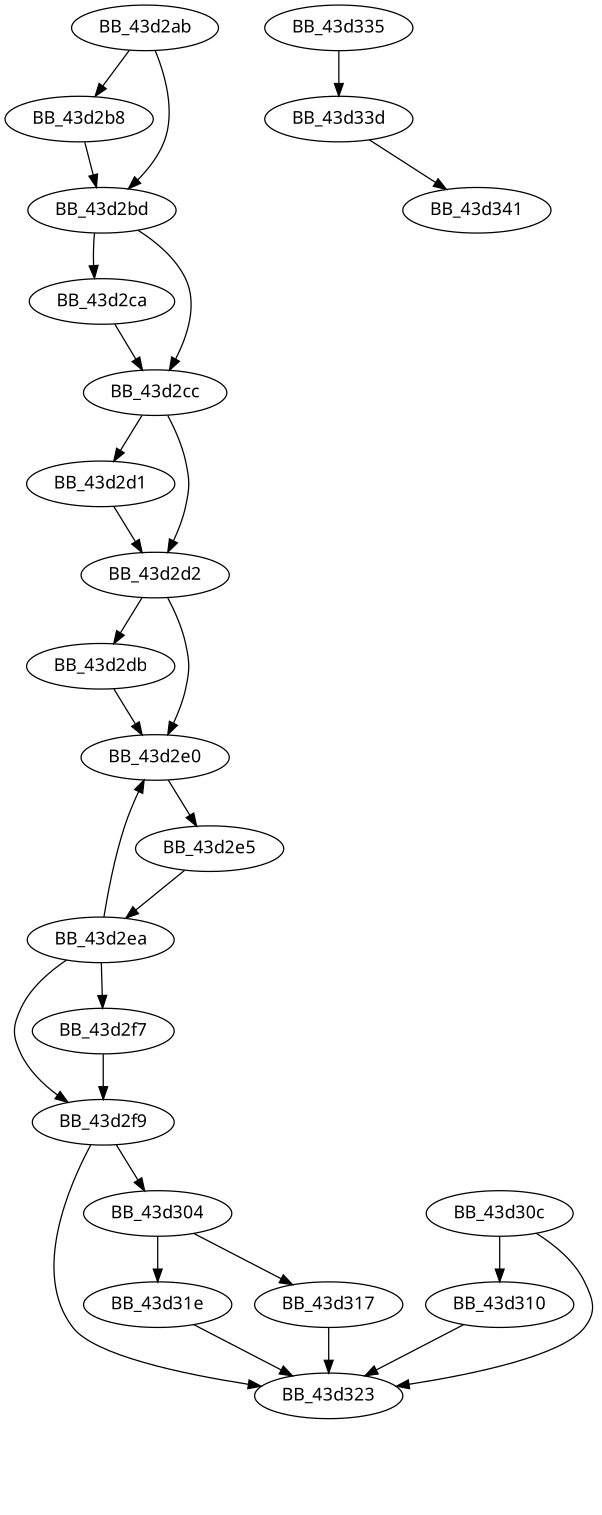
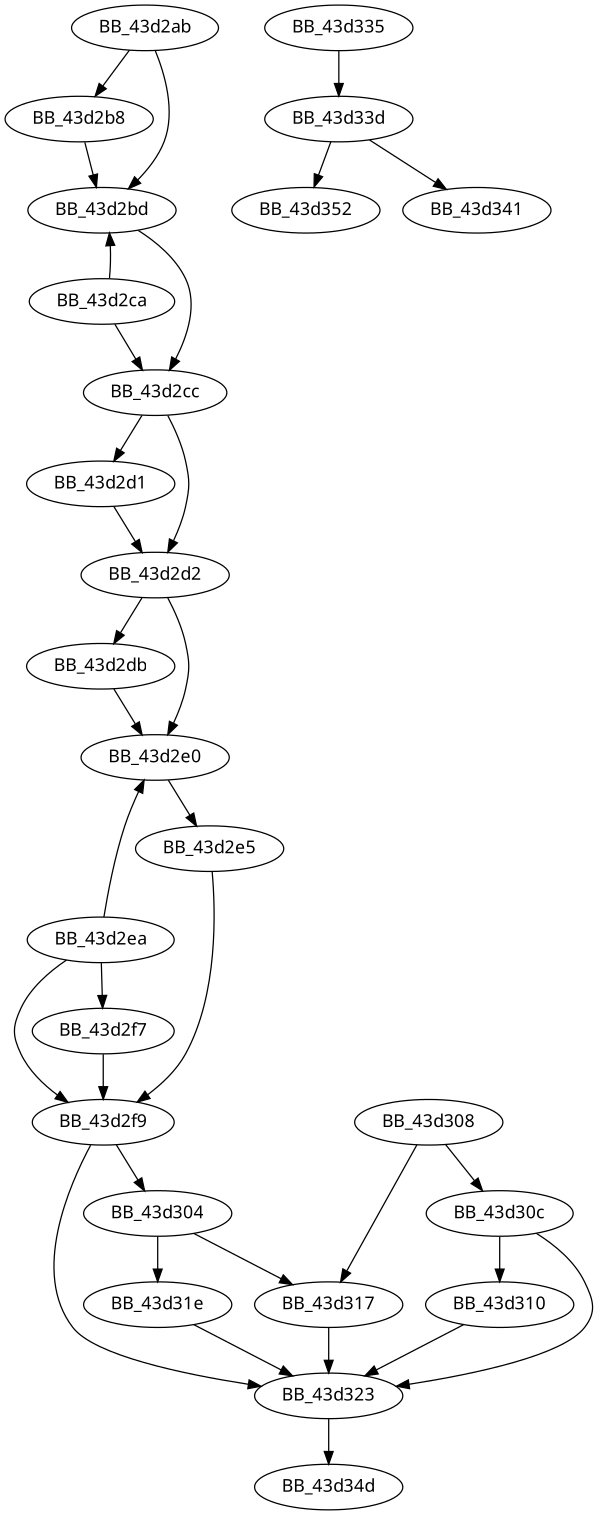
none -> (306, 210)
(94, 249) -> (110, 262)
(160, 890) -> (207, 993)
none -> (429, 1122)
none -> (329, 1487)
